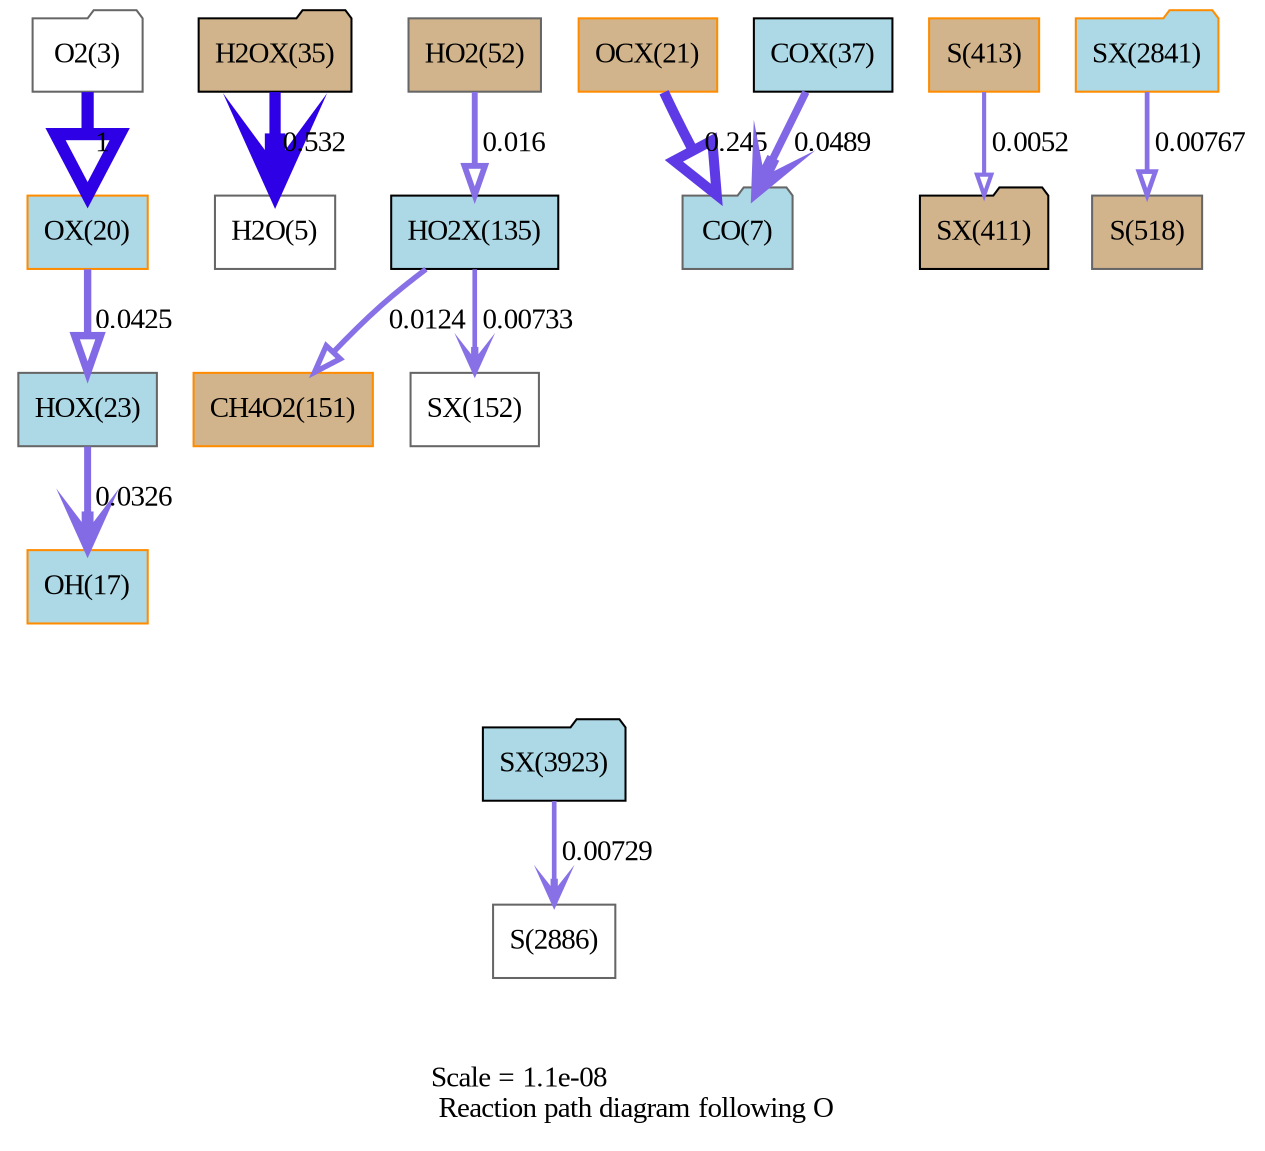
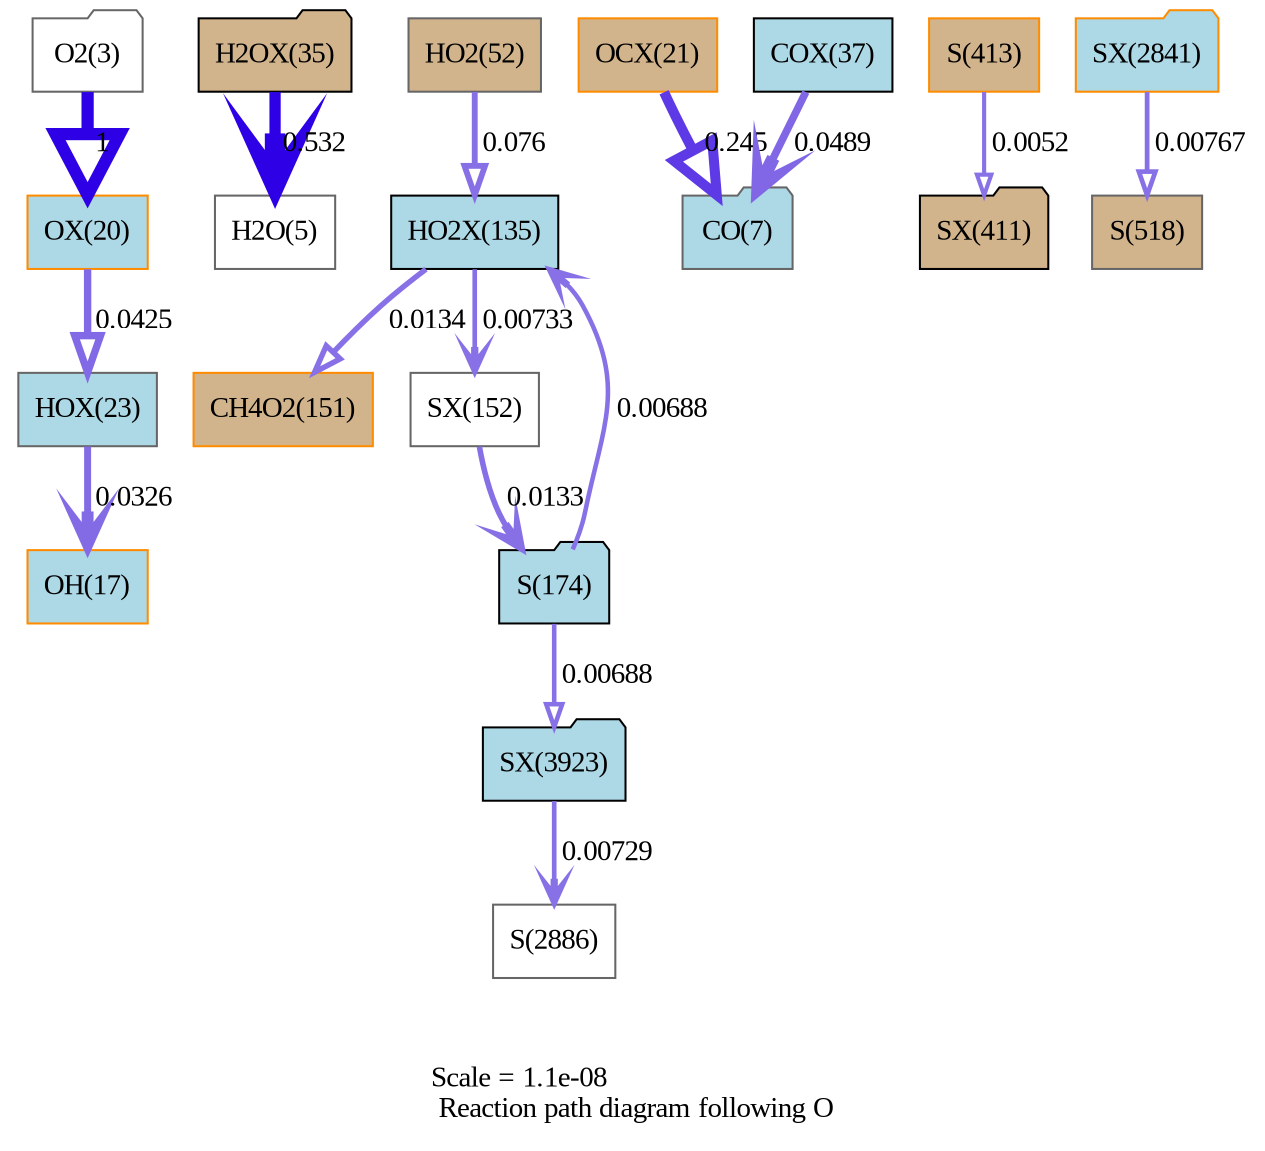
(510, 144) -> (510, 144)
(424, 321) -> (424, 321)
none -> (554, 587)
